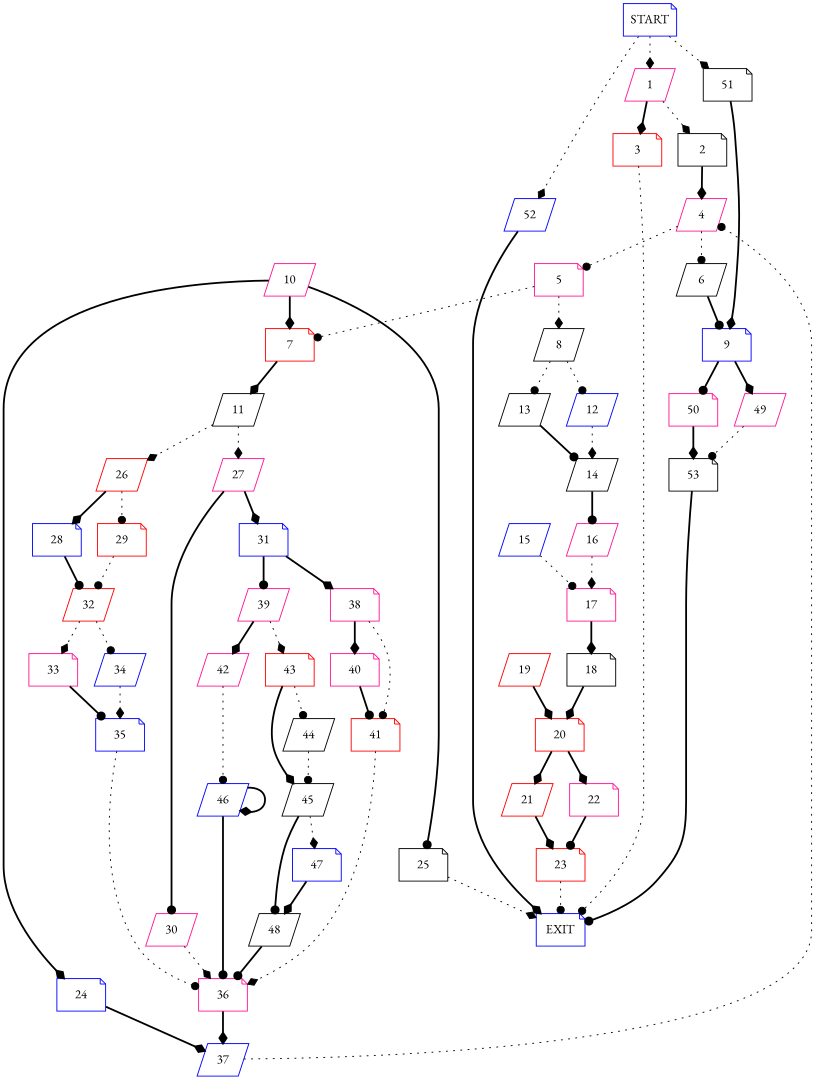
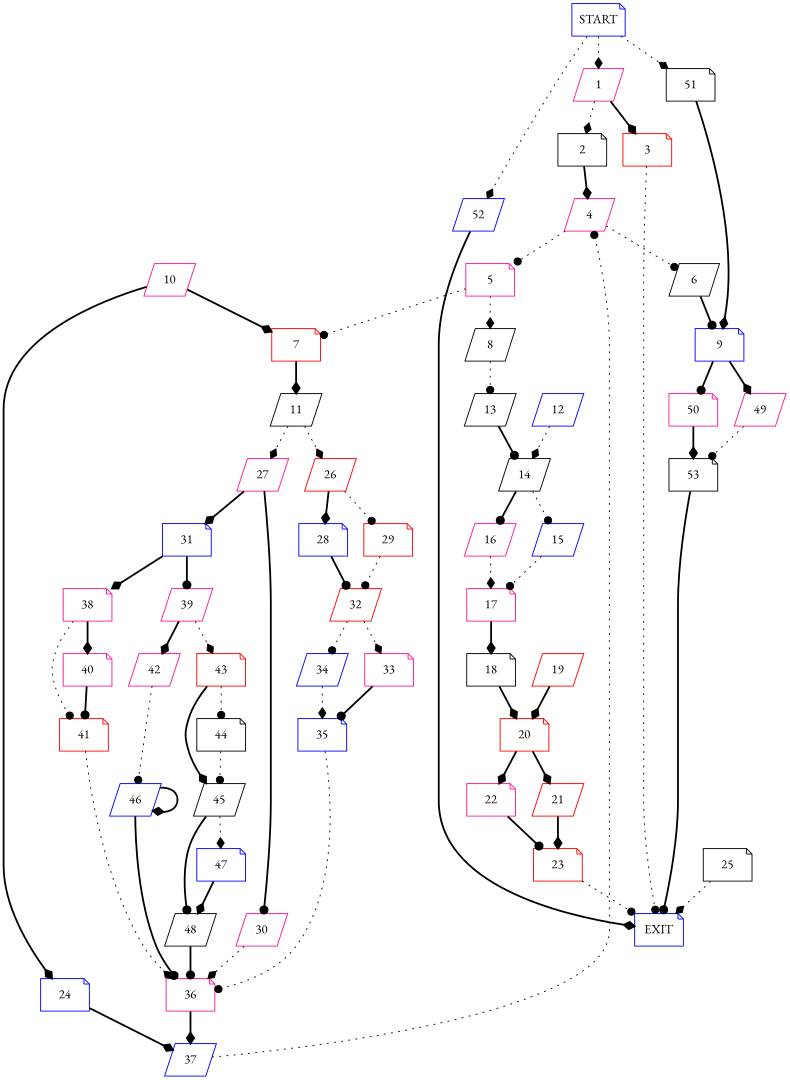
(574, 374) -> none
none -> (540, 504)
(439, 531) -> none
(309, 735) -> (221, 735)
